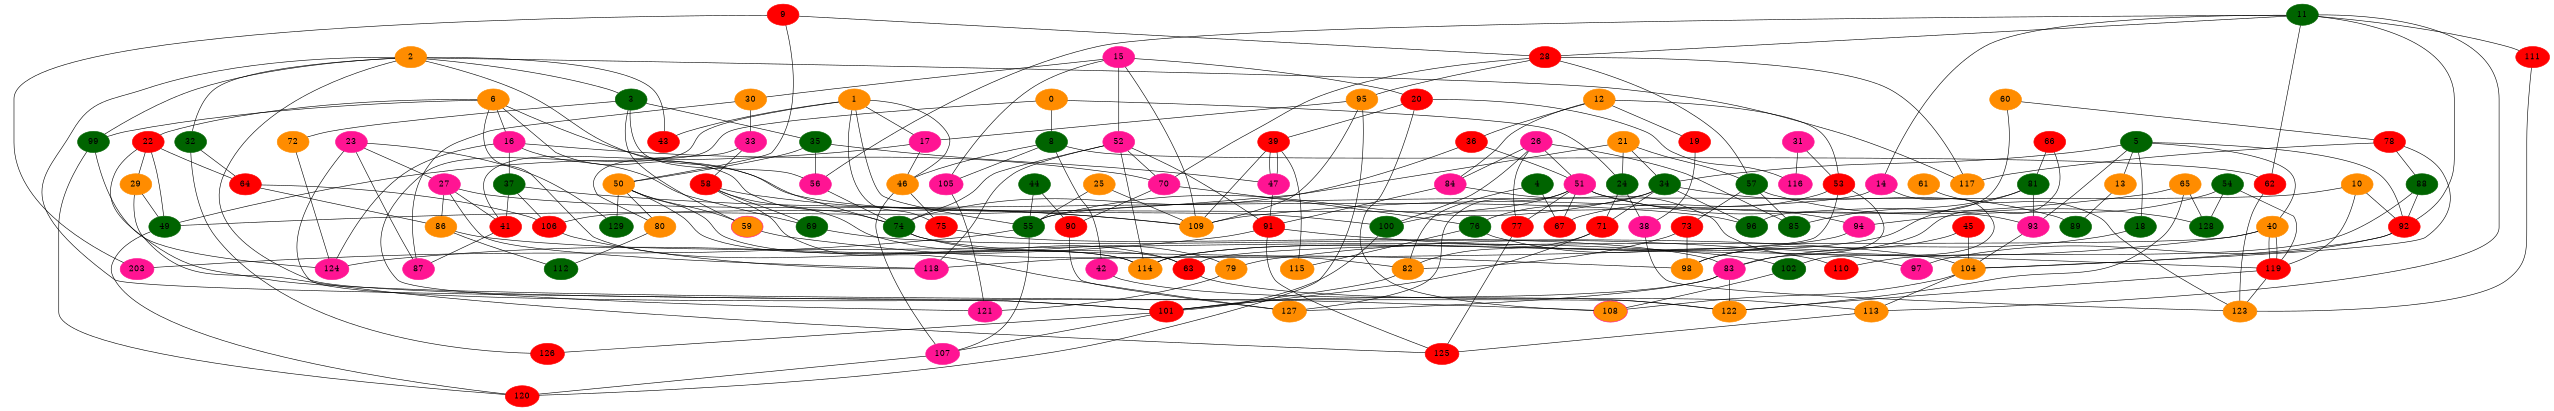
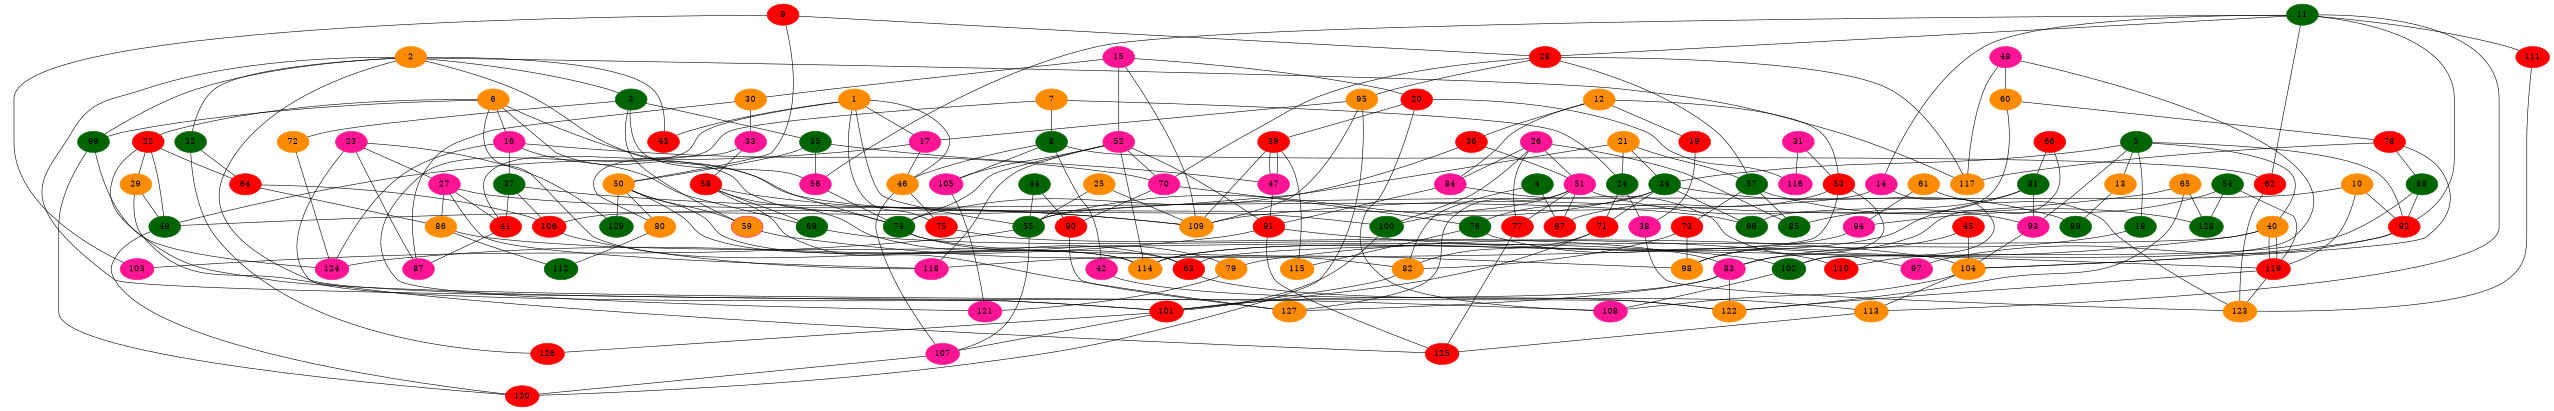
none -> (2006, 57)
(1019, 97) -> (1002, 166)
(1052, 100) -> (1052, 100)
(1718, 209) -> (1892, 205)
(137, 269) -> (137, 269)
(1610, 312) -> (1610, 312)
